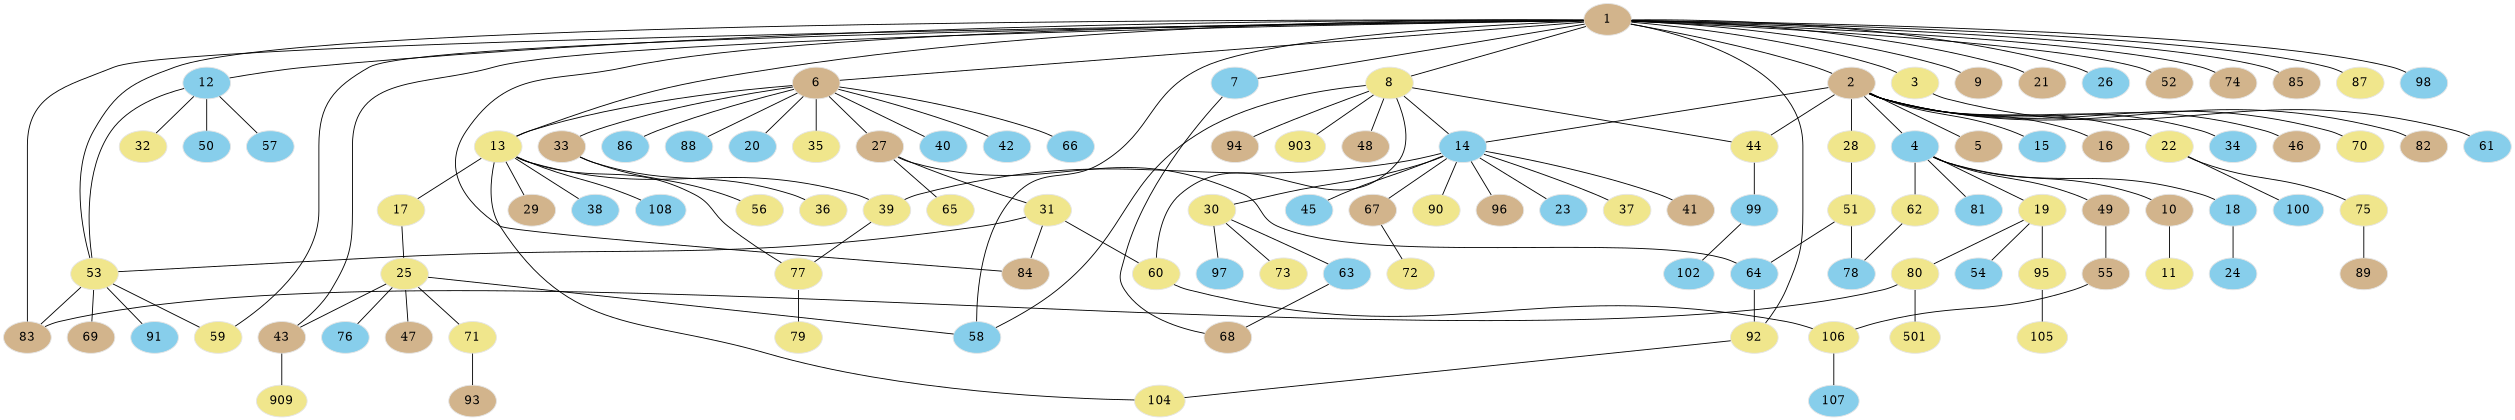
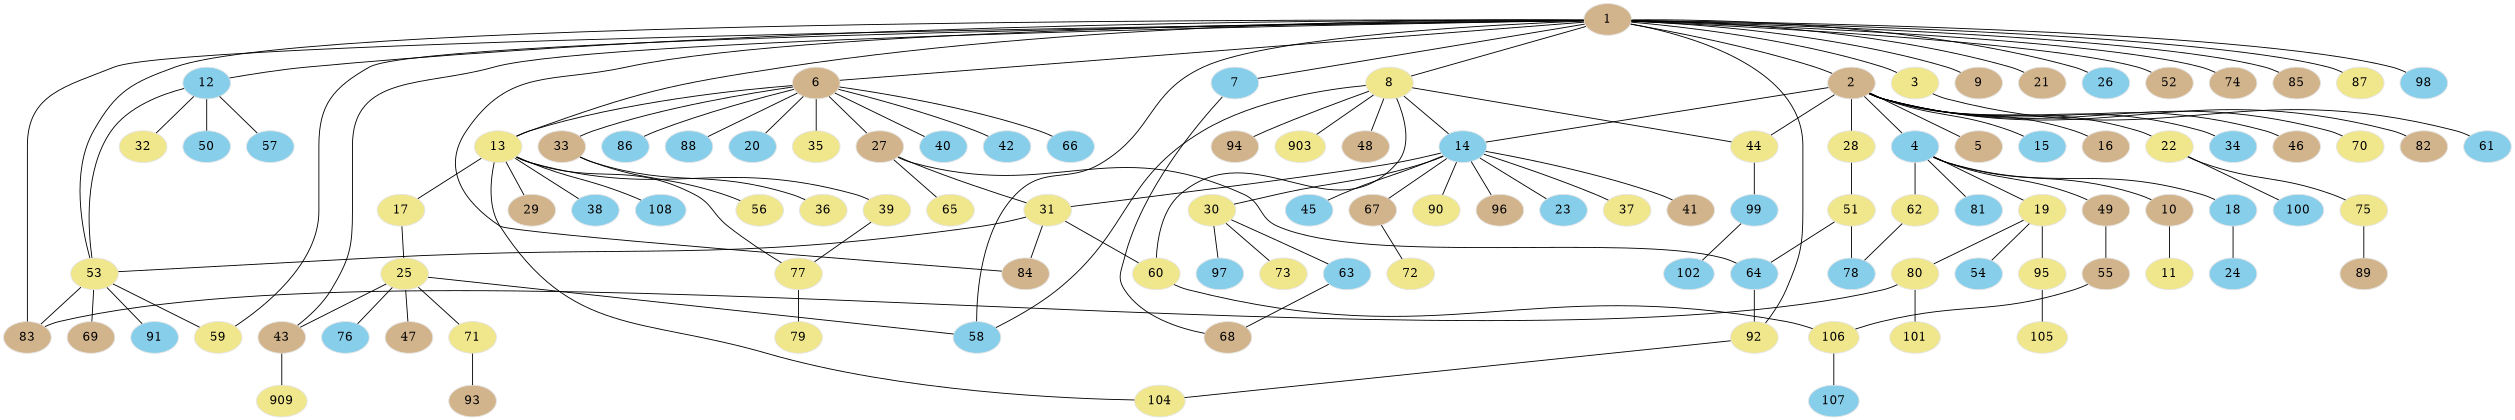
(1199, 172) -> (1256, 183)
(1915, 337) -> (1915, 337)
